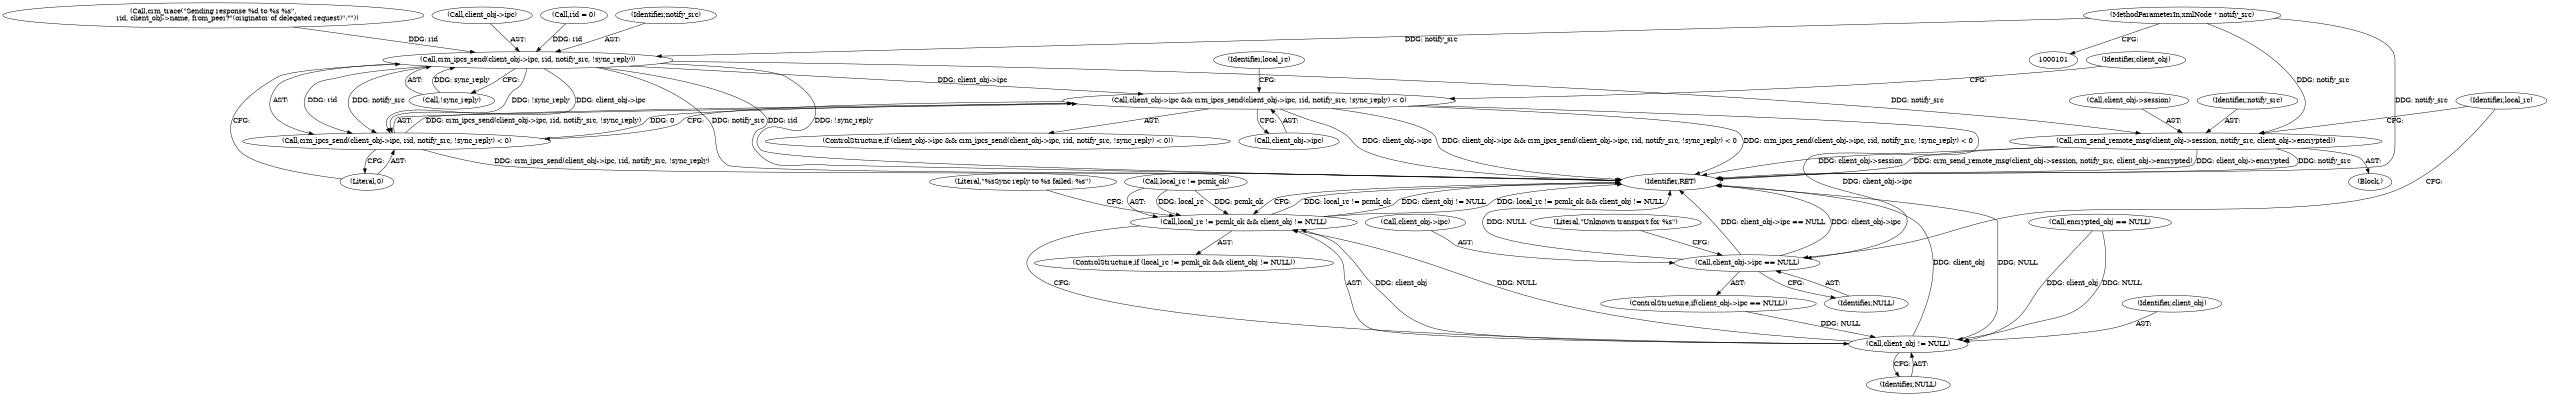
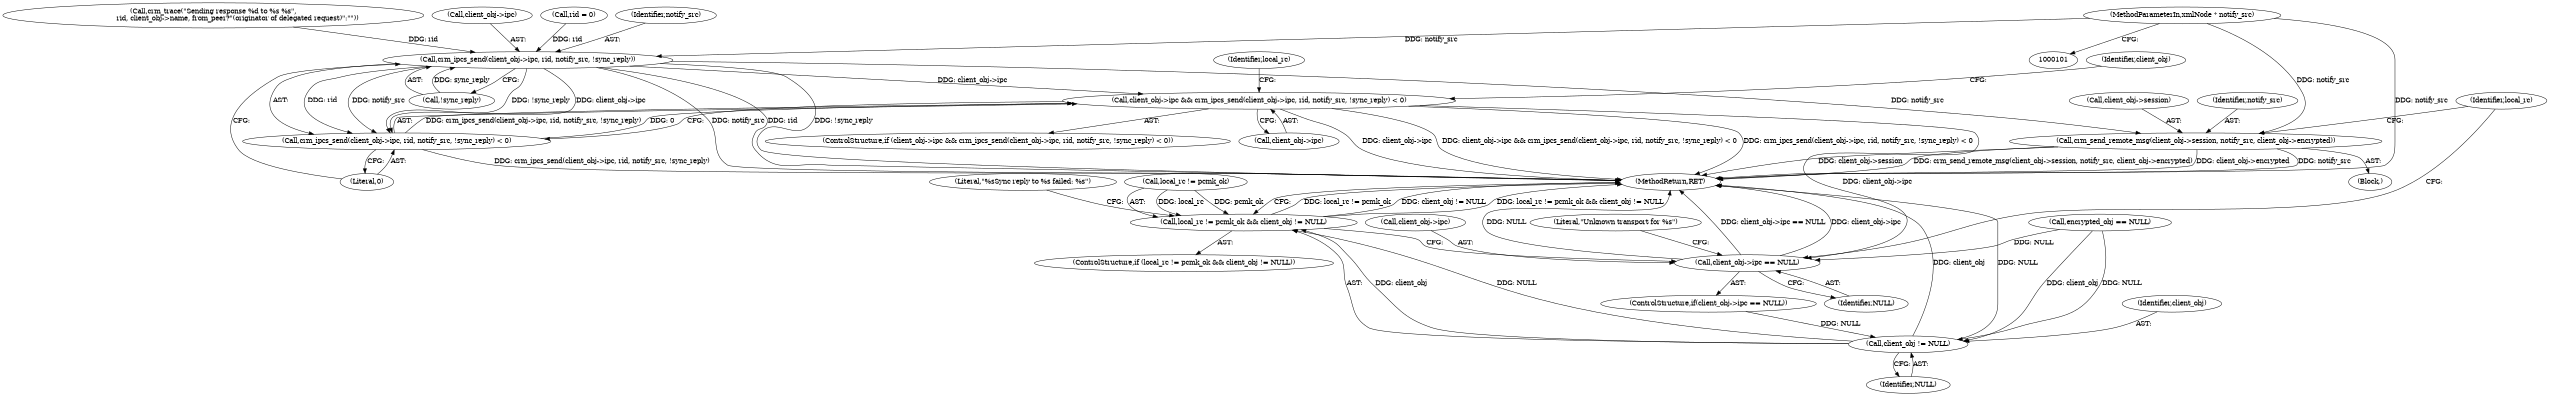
(1670, 182) -> (1670, 182)
none -> (1941, 253)
(1343, 327) -> (1470, 253)
